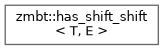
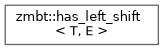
(82, 25) -> (82, 25)
